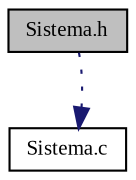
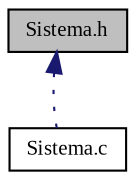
(82, 80) -> (54, 101)
